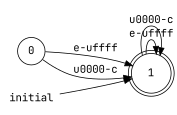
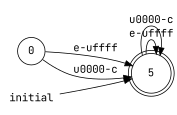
(151, 73) -> (151, 73)
